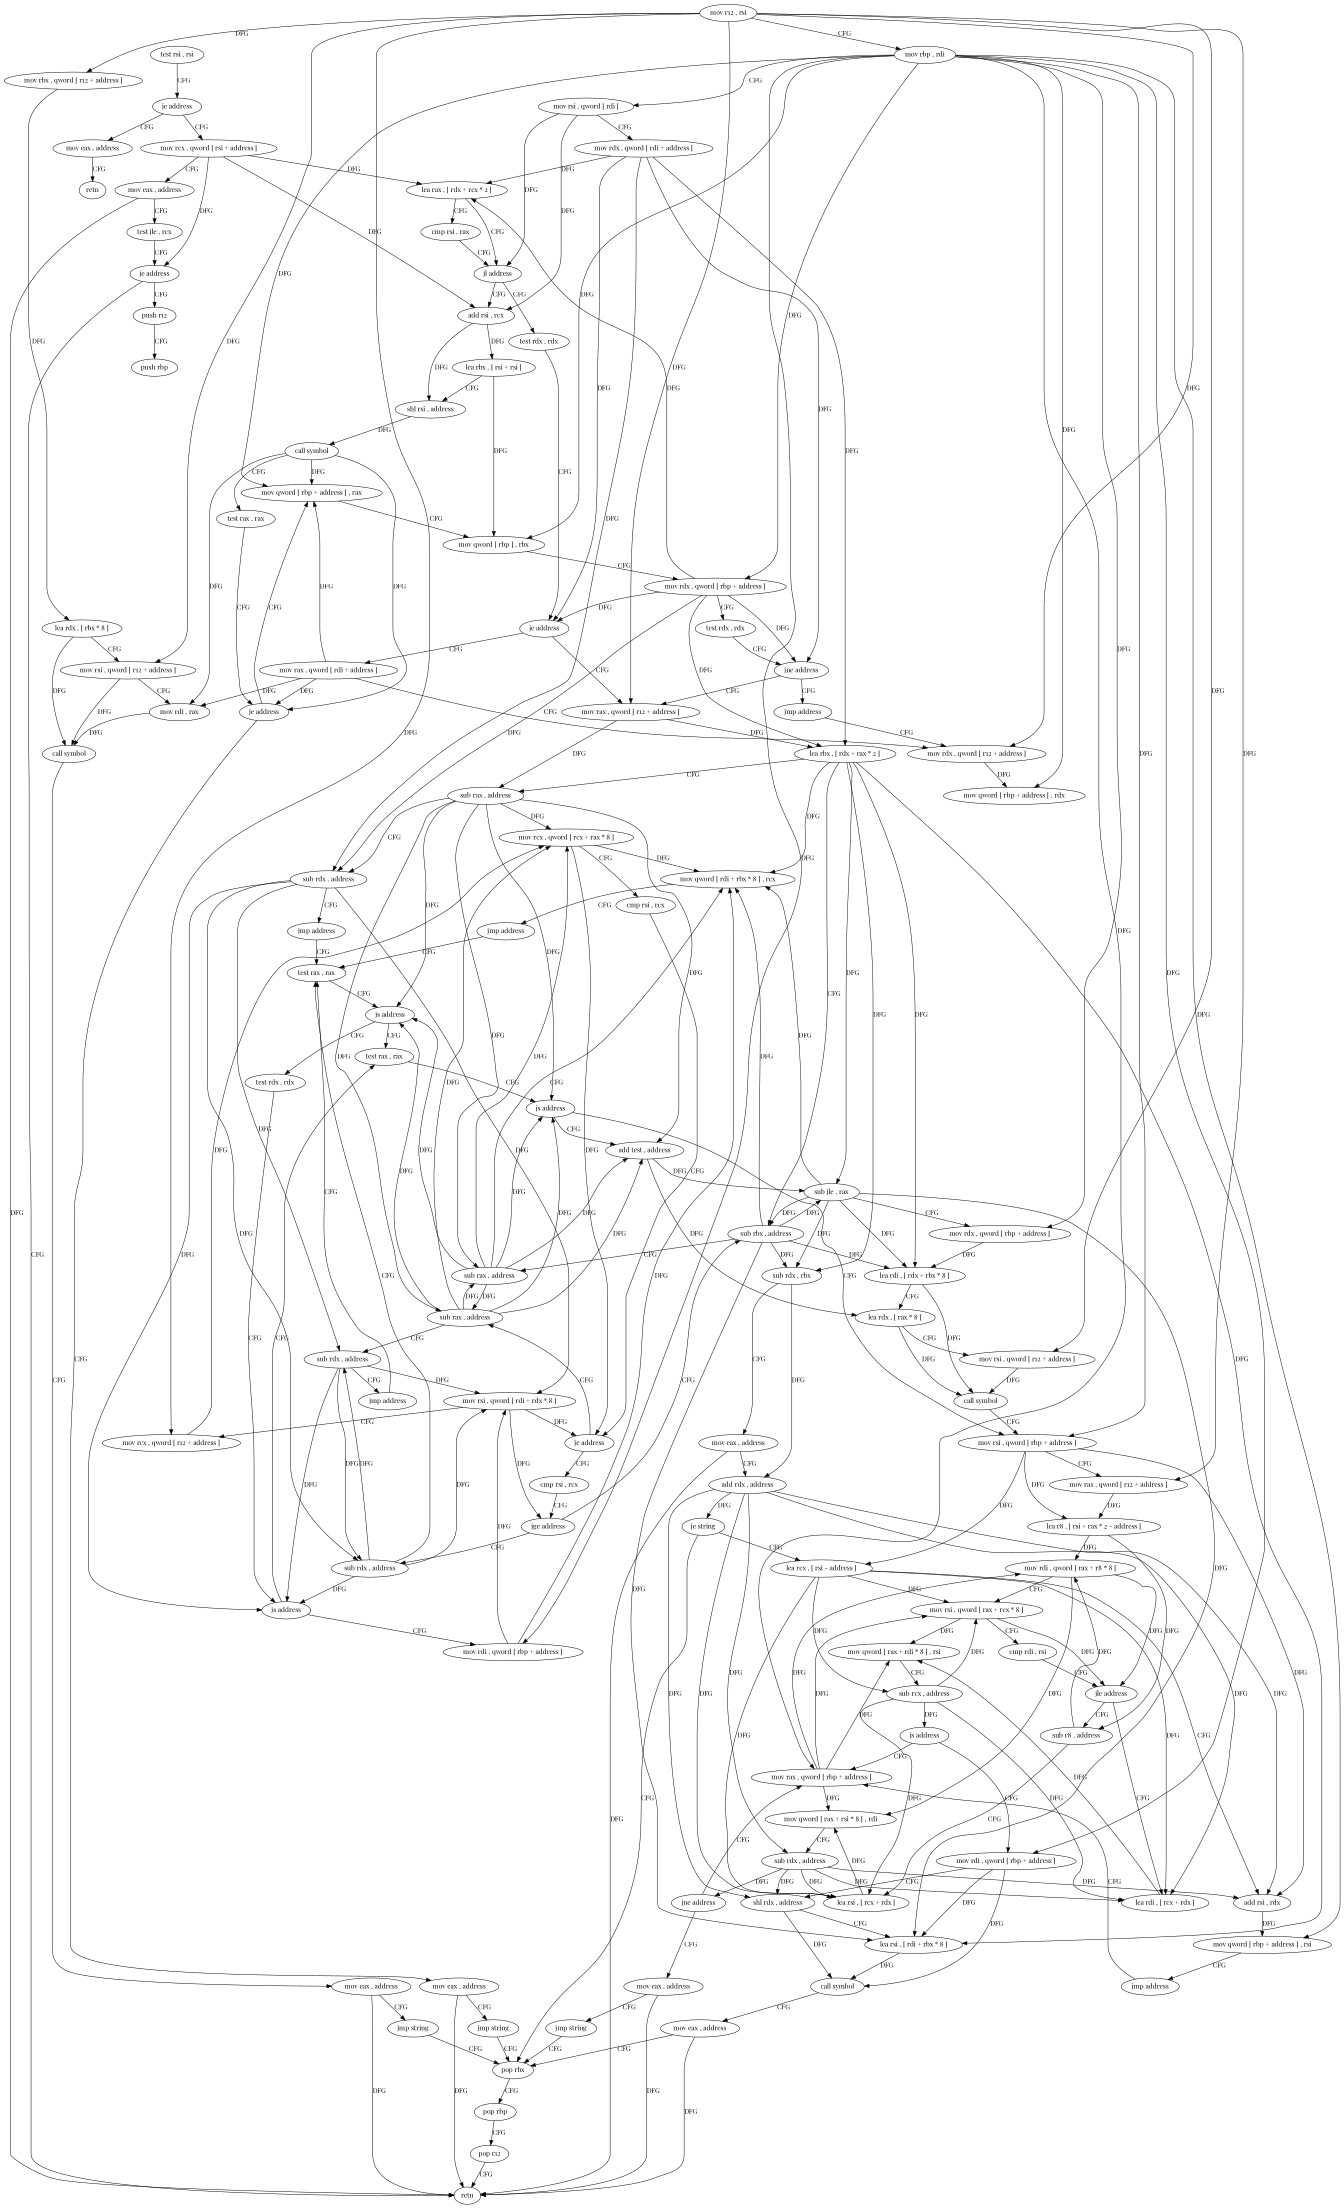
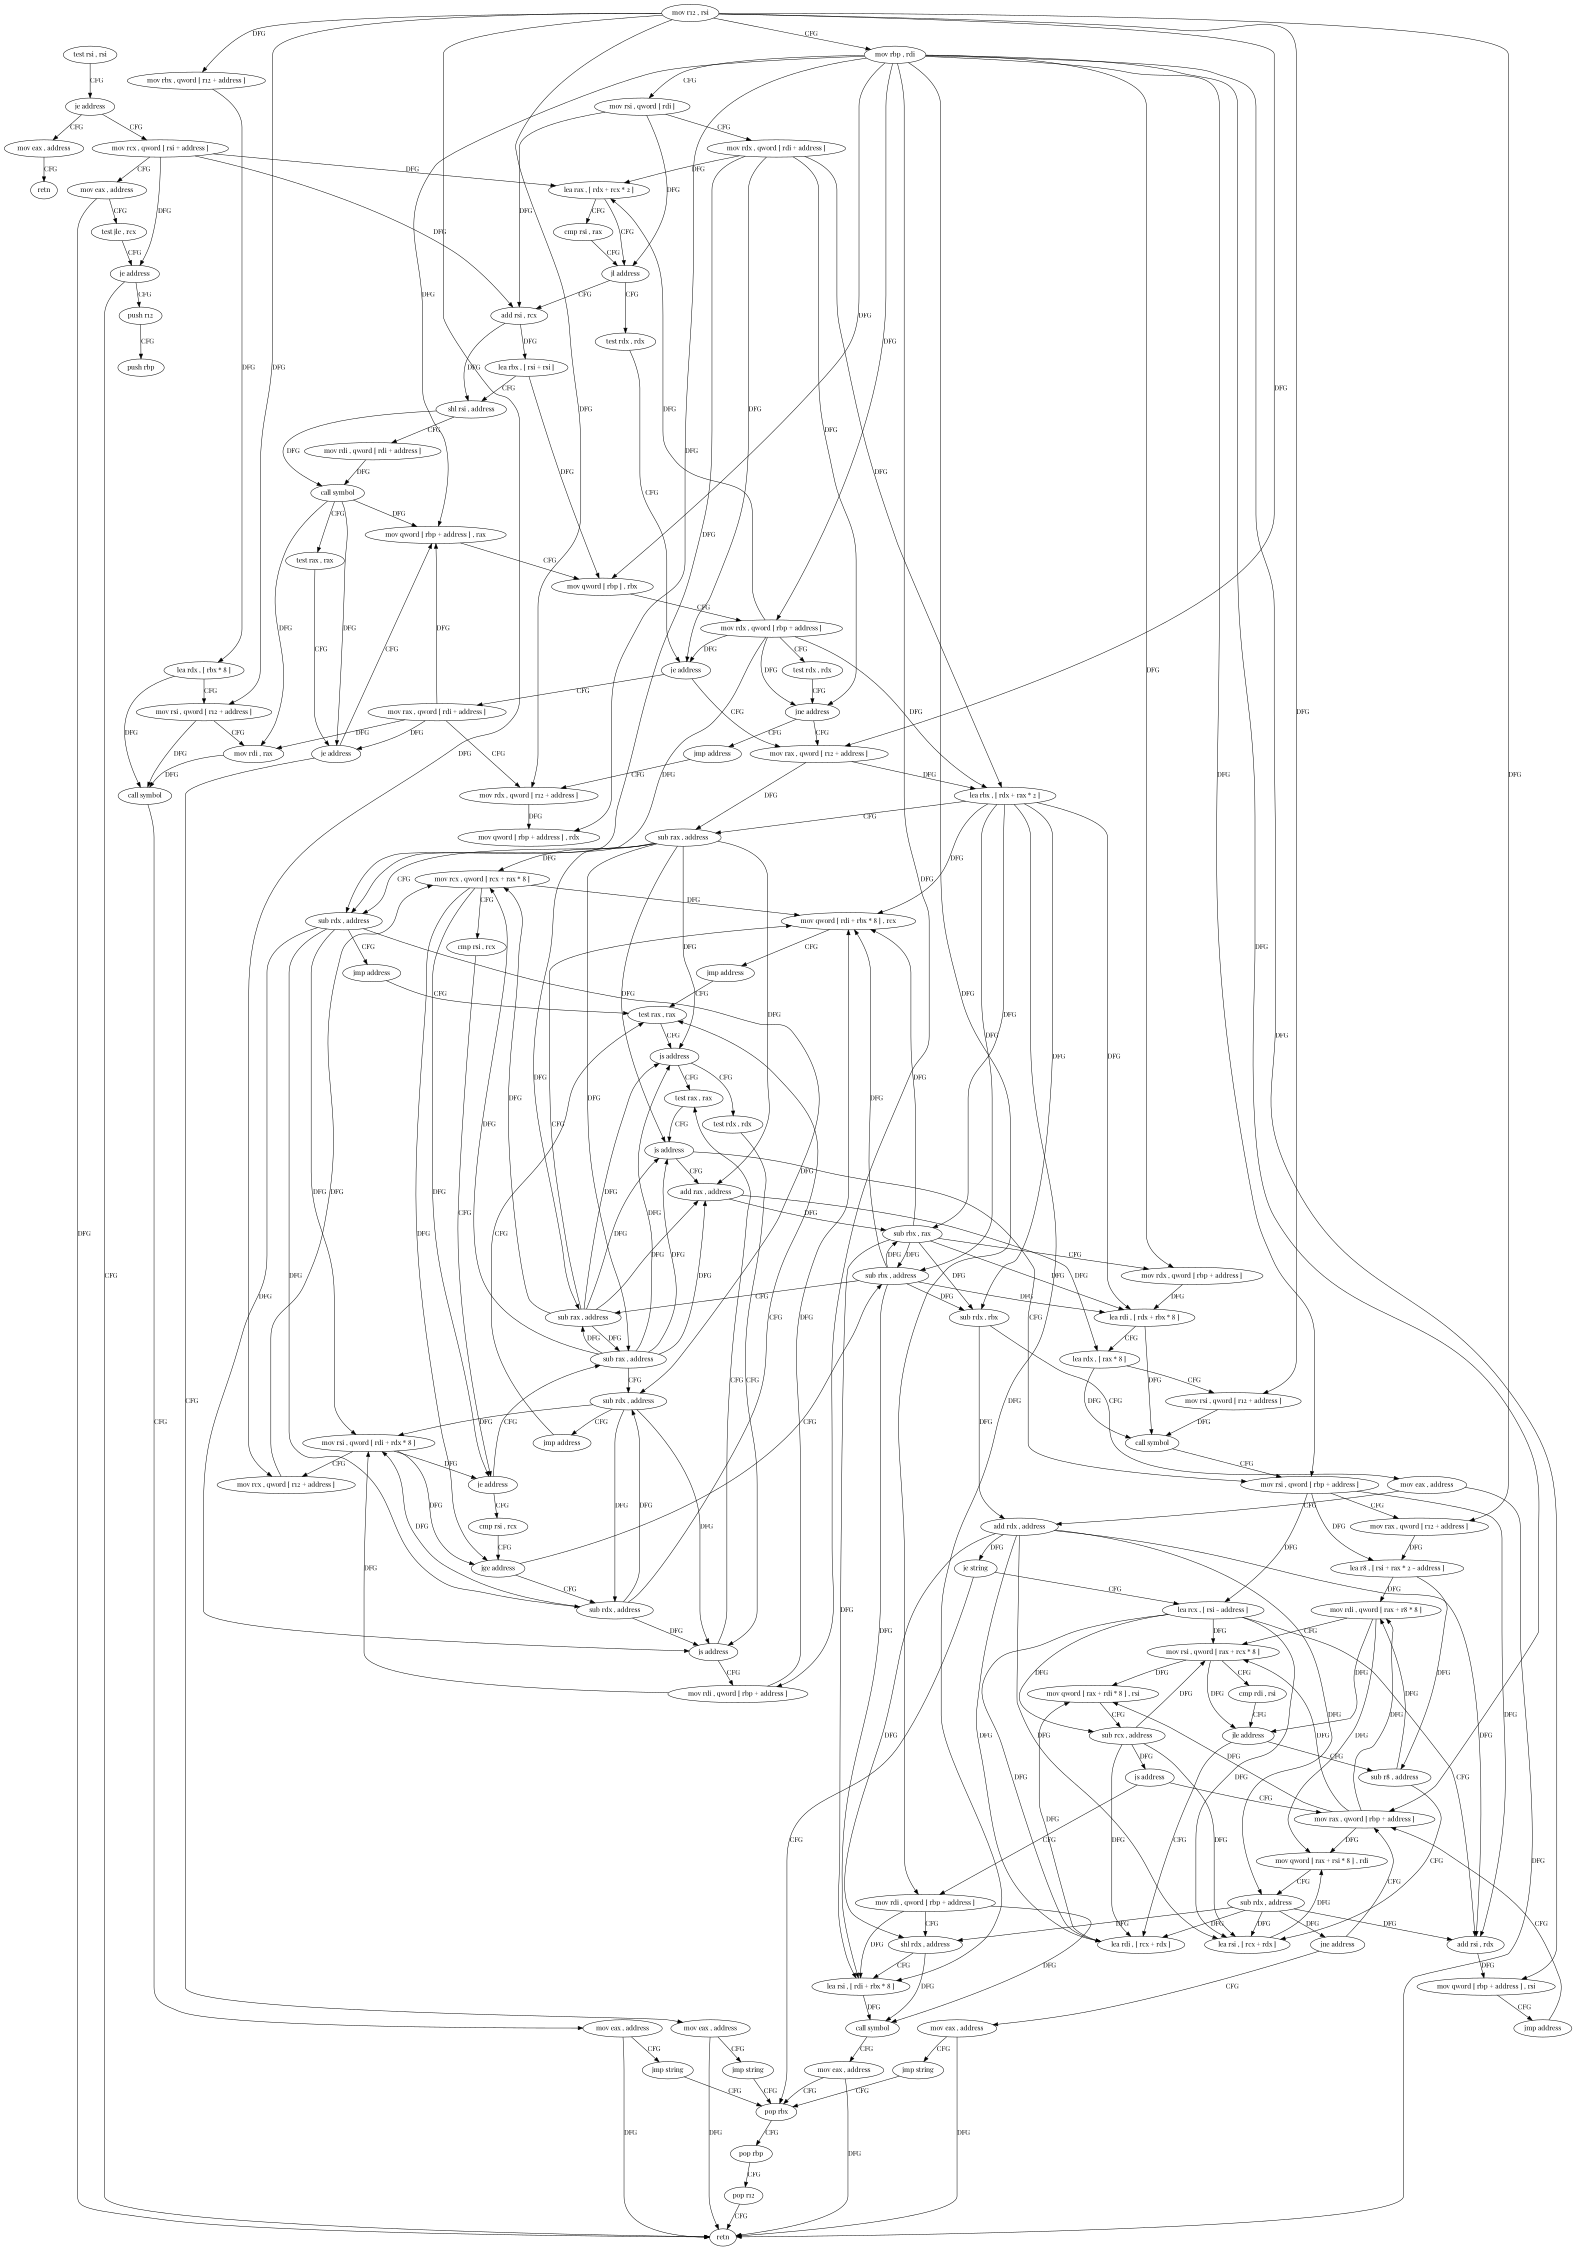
none -> (373, 451)
(834, 994) -> (992, 1036)
(645, 1150) -> (706, 1192)
(832, 1192) -> (912, 1234)
none -> (416, 1221)
